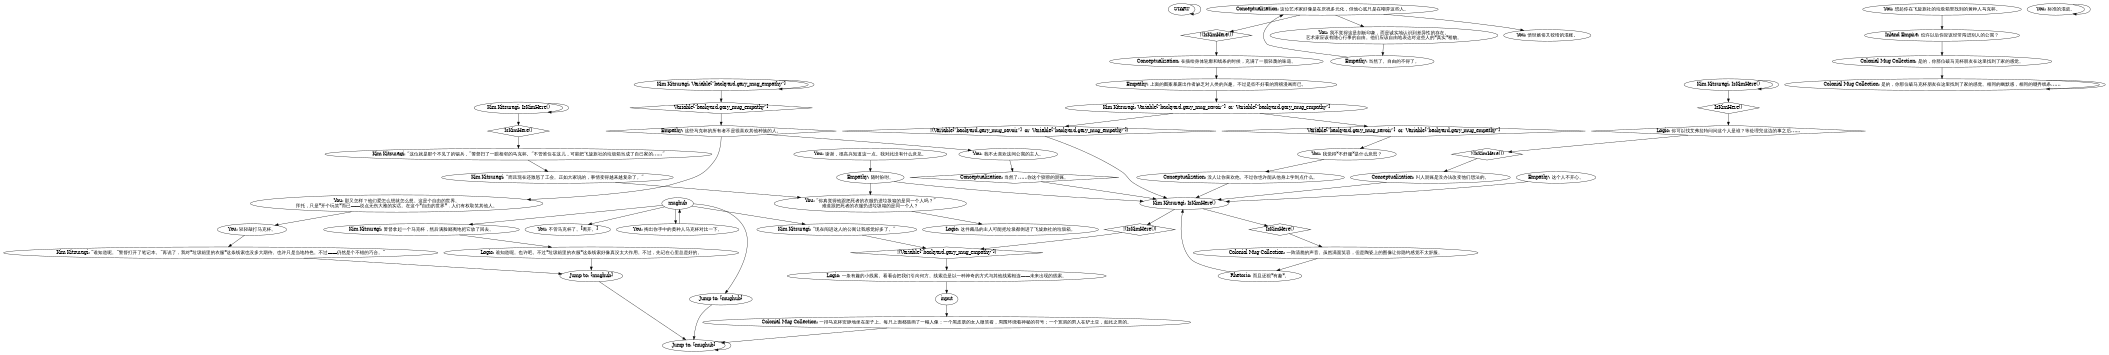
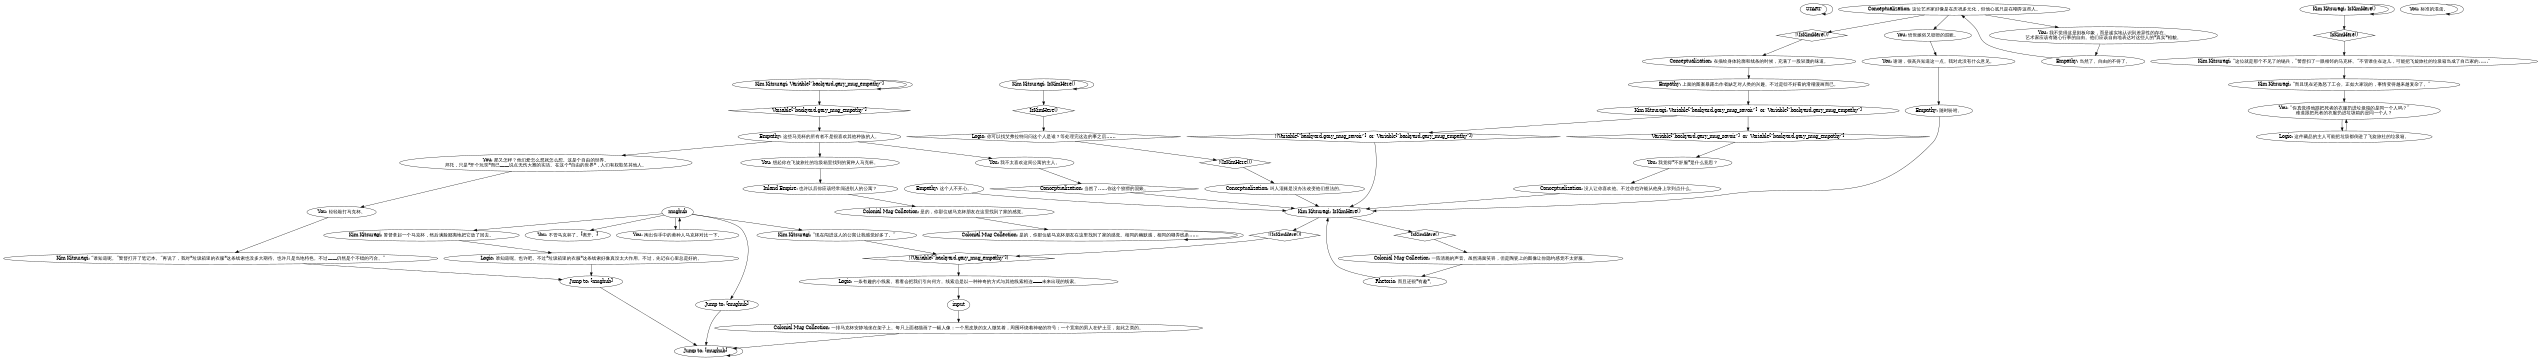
none -> (1933, 47)
(721, 131) -> (819, 137)
none -> (820, 148)
(870, 187) -> (2346, 127)
